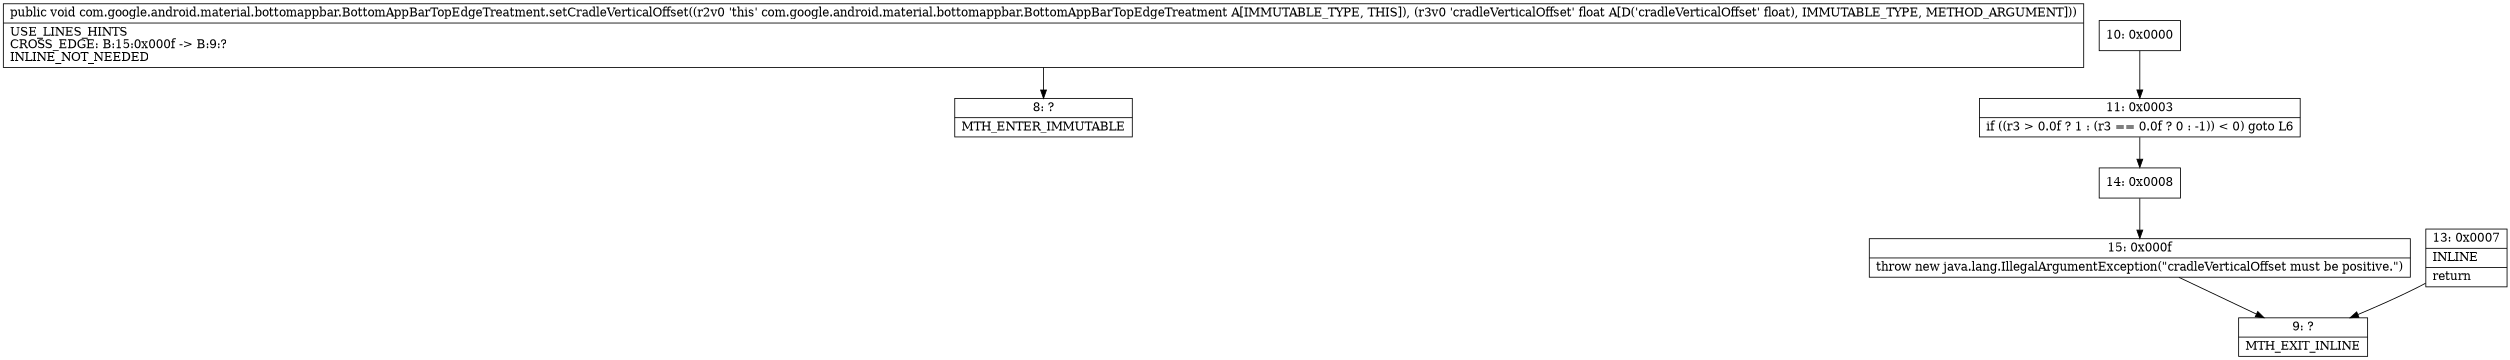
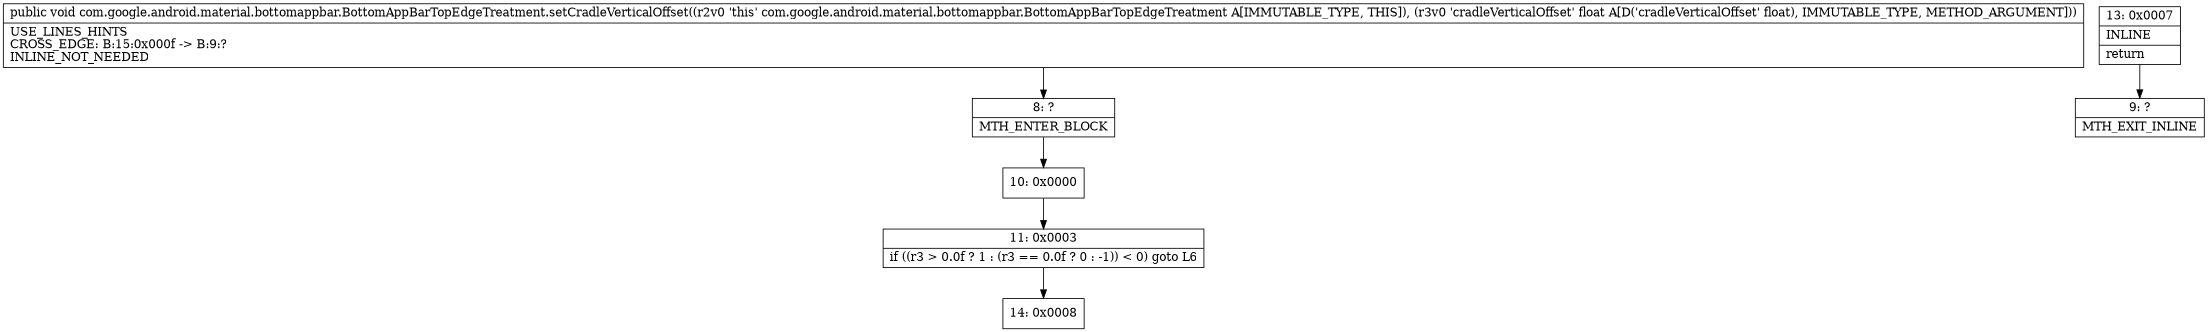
(1044, 127) -> (1044, 127)
none -> (1044, 148)
(2140, 258) -> none
